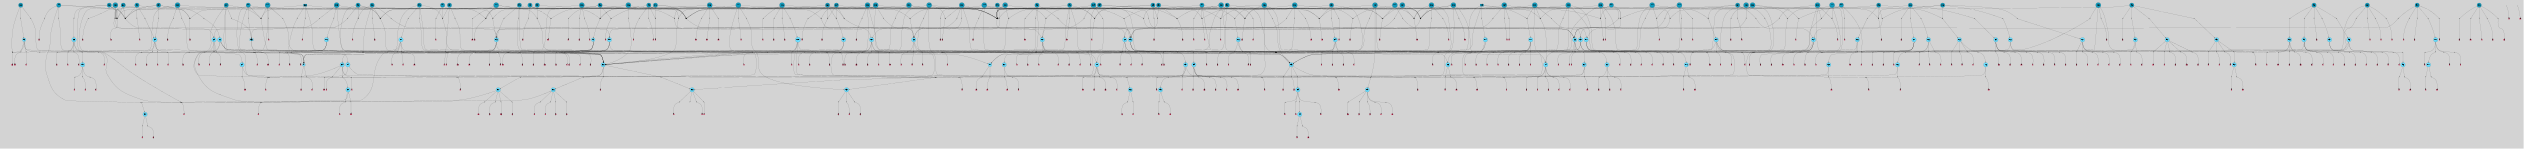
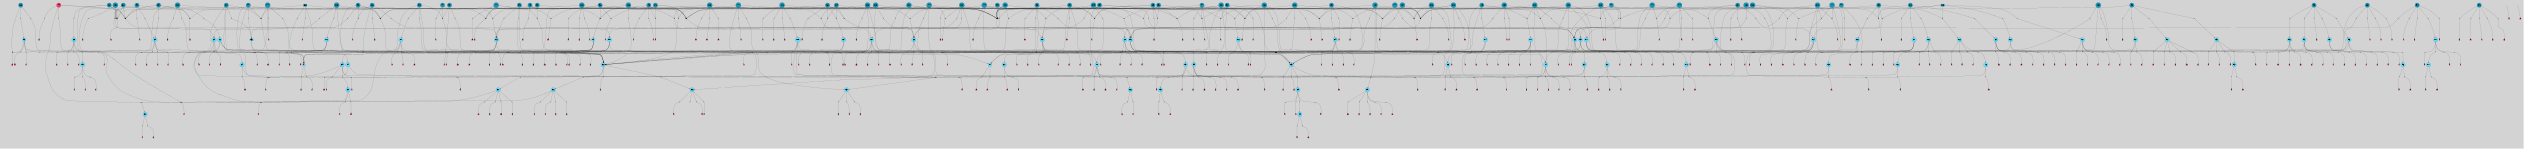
(59, 5) -> (59, 5)
(1482, 5) -> (1482, 5)
(1943, 5) -> (1943, 5)
